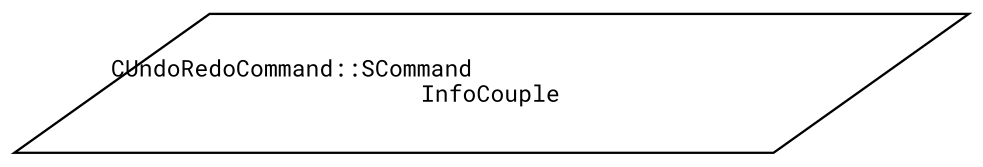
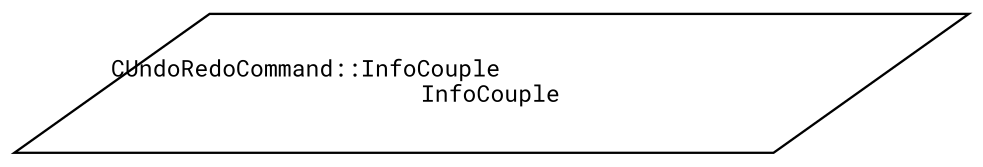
(492, 83) -> (492, 83)
